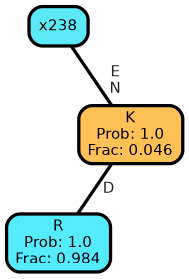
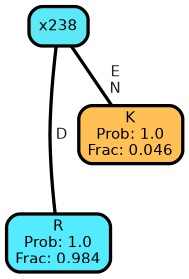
(95, 189) -> (50, 130)
